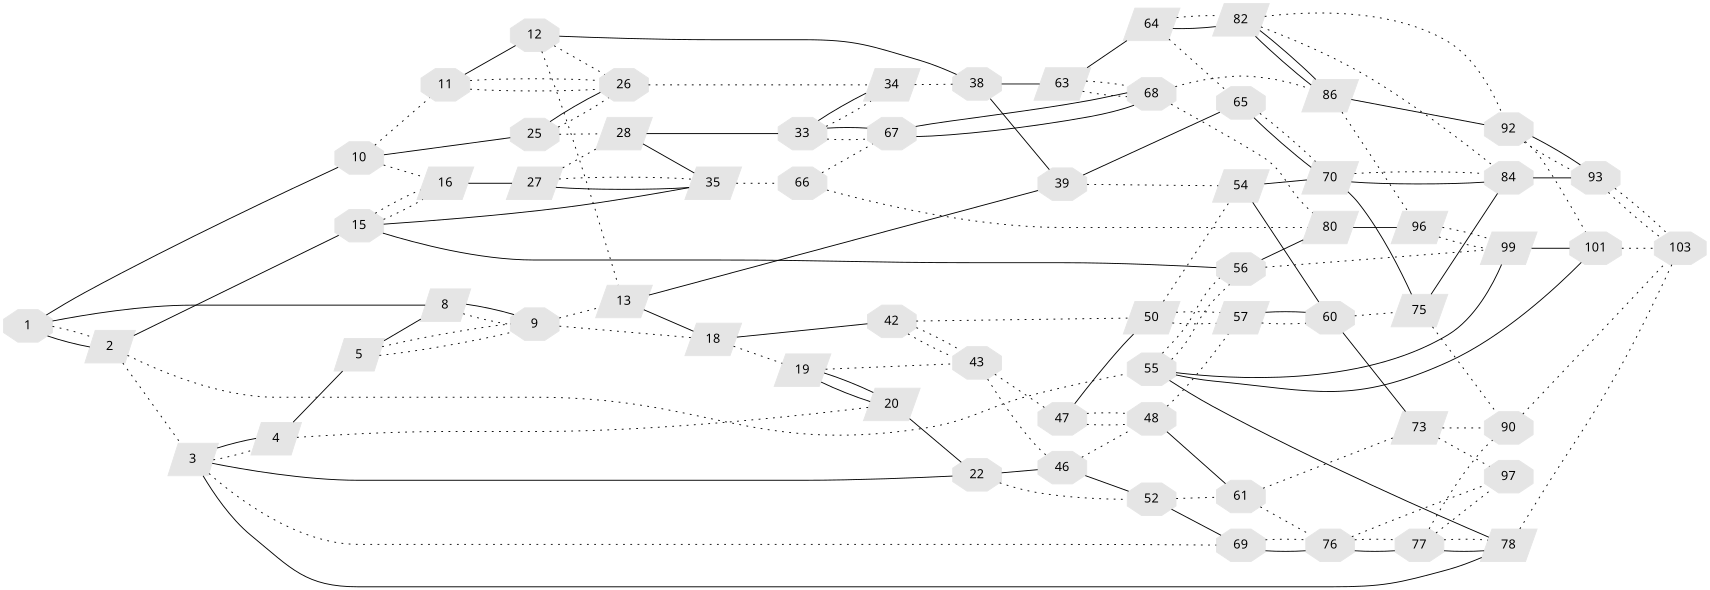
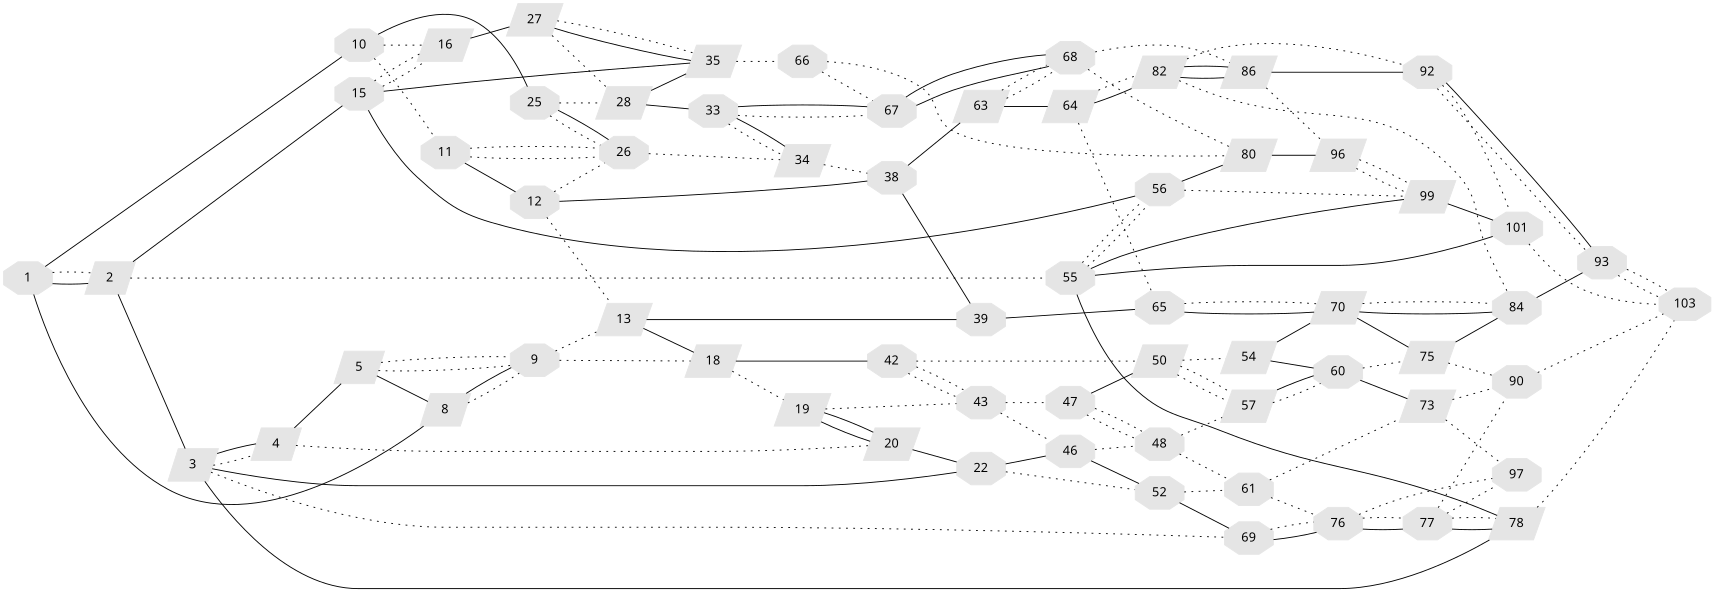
(1153, 185) -> none
(152, 403) -> (152, 371)
(1196, 458) -> (1204, 467)
